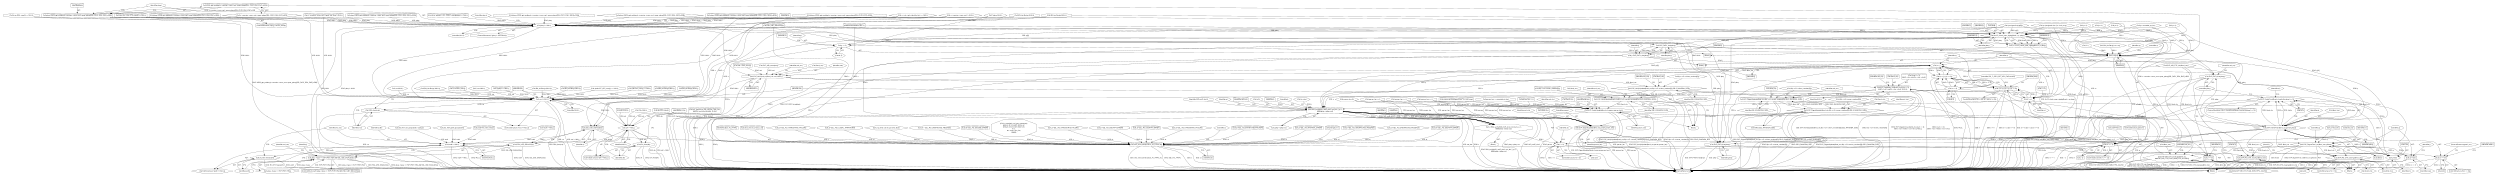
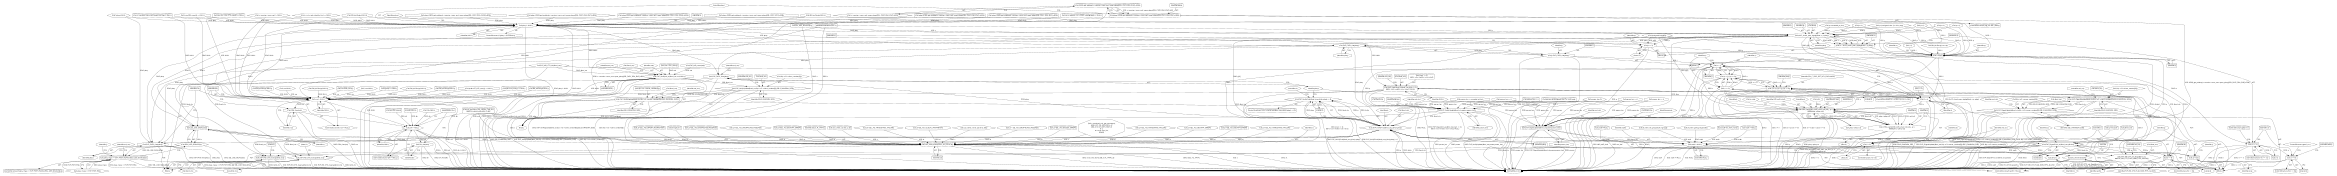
(2011, 30) -> none
(1309, 128) -> none
(2128, 138) -> (1636, 142)
